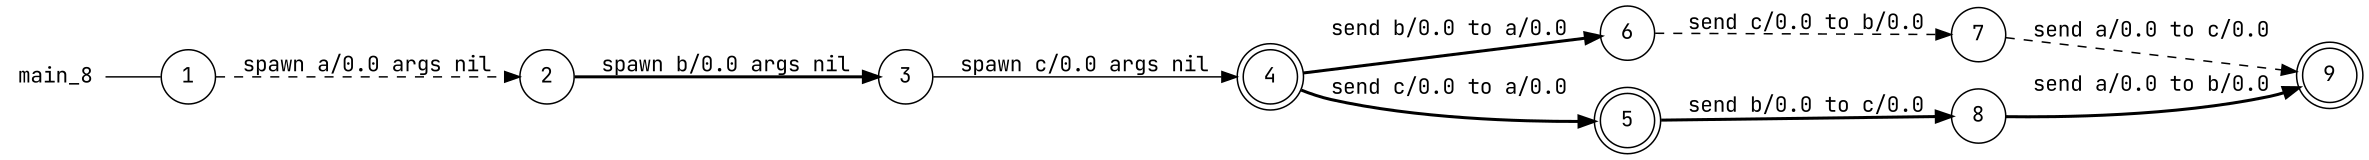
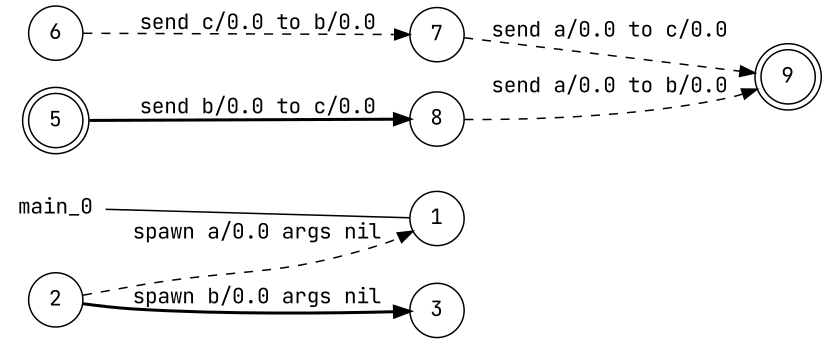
(56, 77) -> (56, 208)
(360, 77) -> (242, 272)
(1270, 77) -> none
(2146, 113) -> (604, 115)
